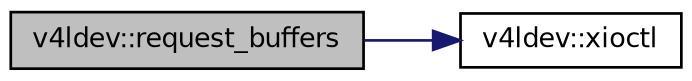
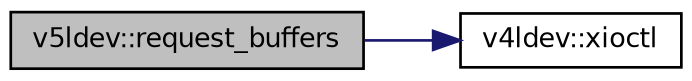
(187, 40) -> (187, 40)
